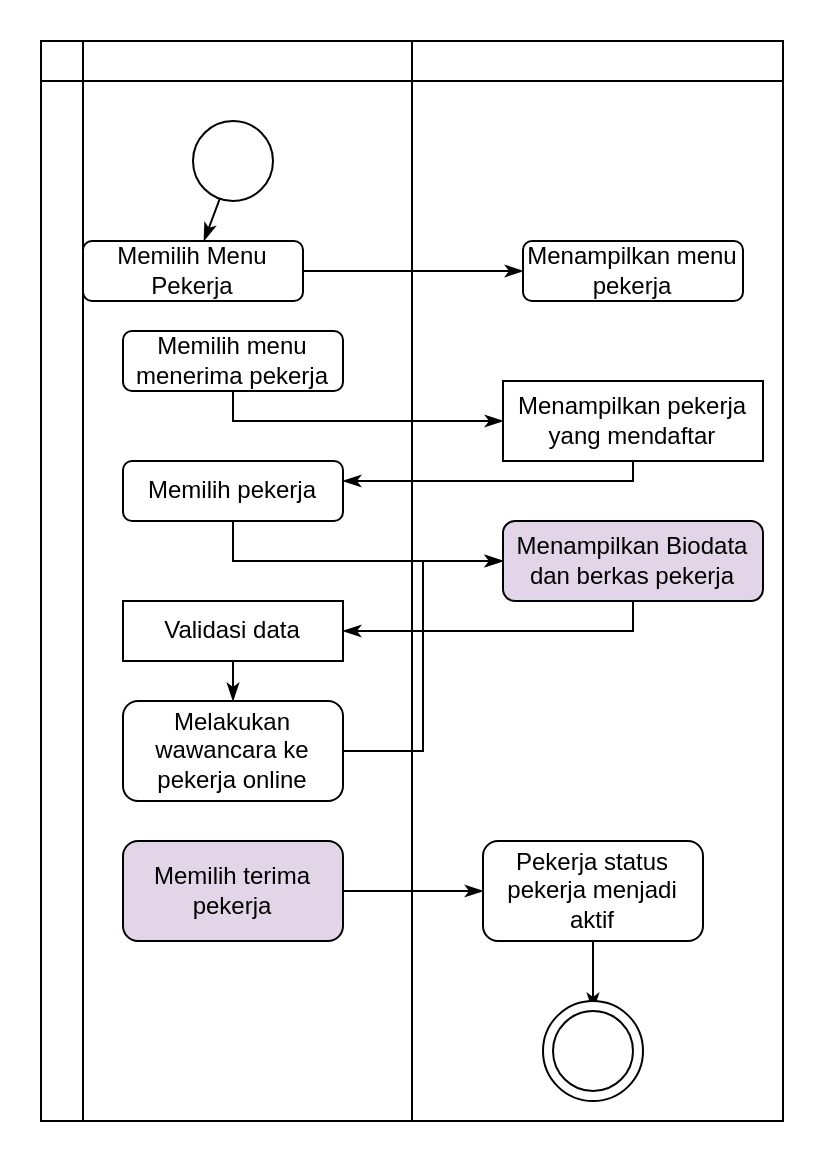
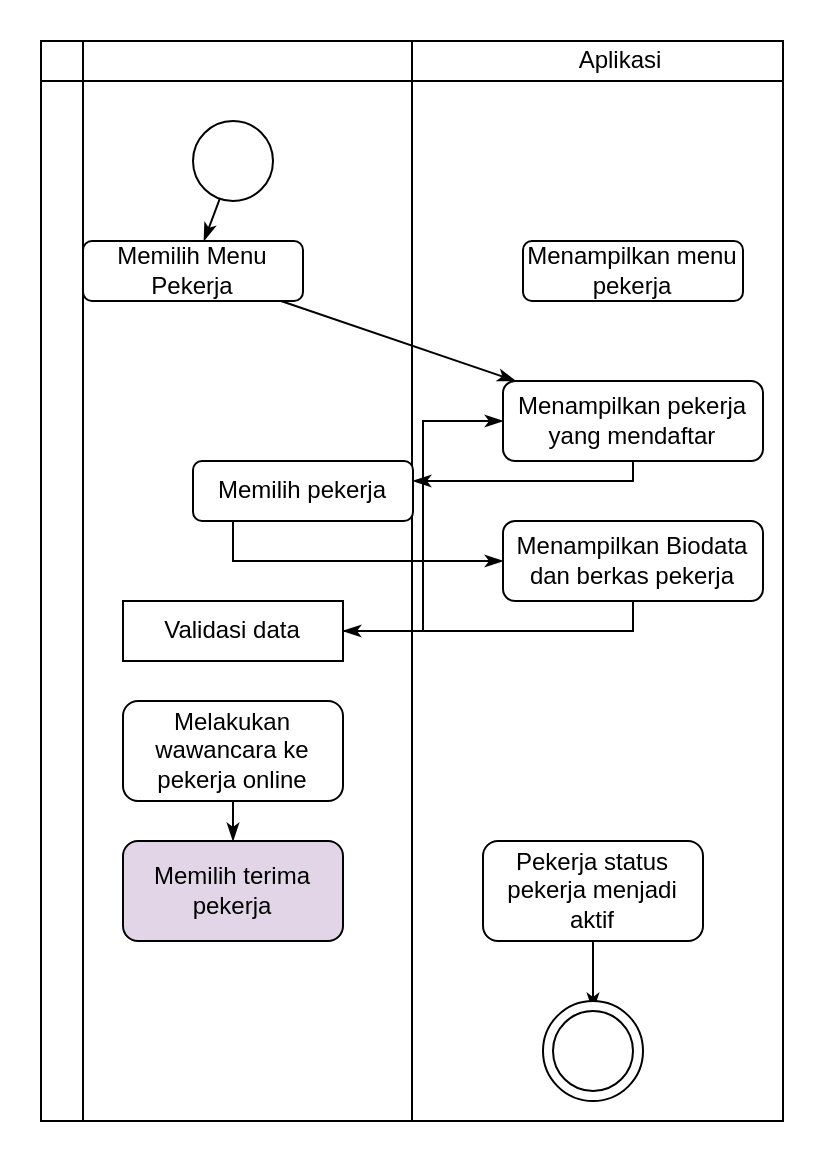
none -> (621, 61)
(408, 271) -> (393, 339)
(233, 361) -> none
(311, 421) -> none
(633, 421) -> (633, 421)
(233, 491) -> (303, 491)
(633, 561) -> (633, 561)
(233, 674) -> (423, 492)
(423, 733) -> (233, 814)
(406, 891) -> none
